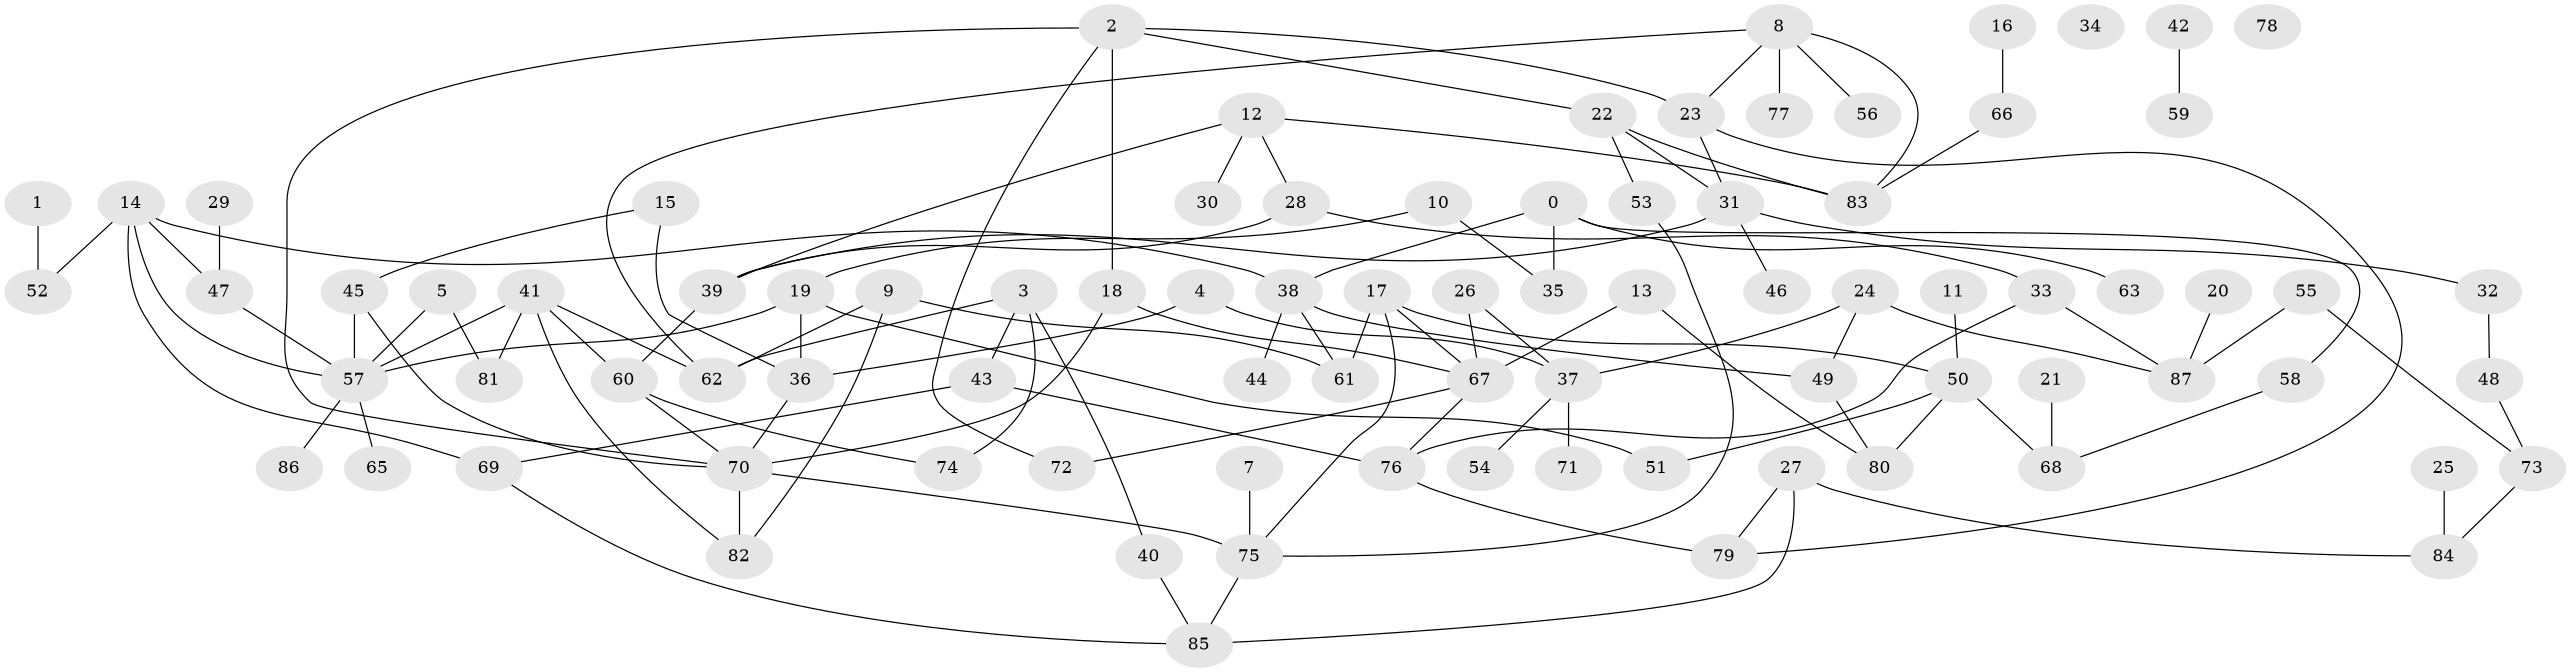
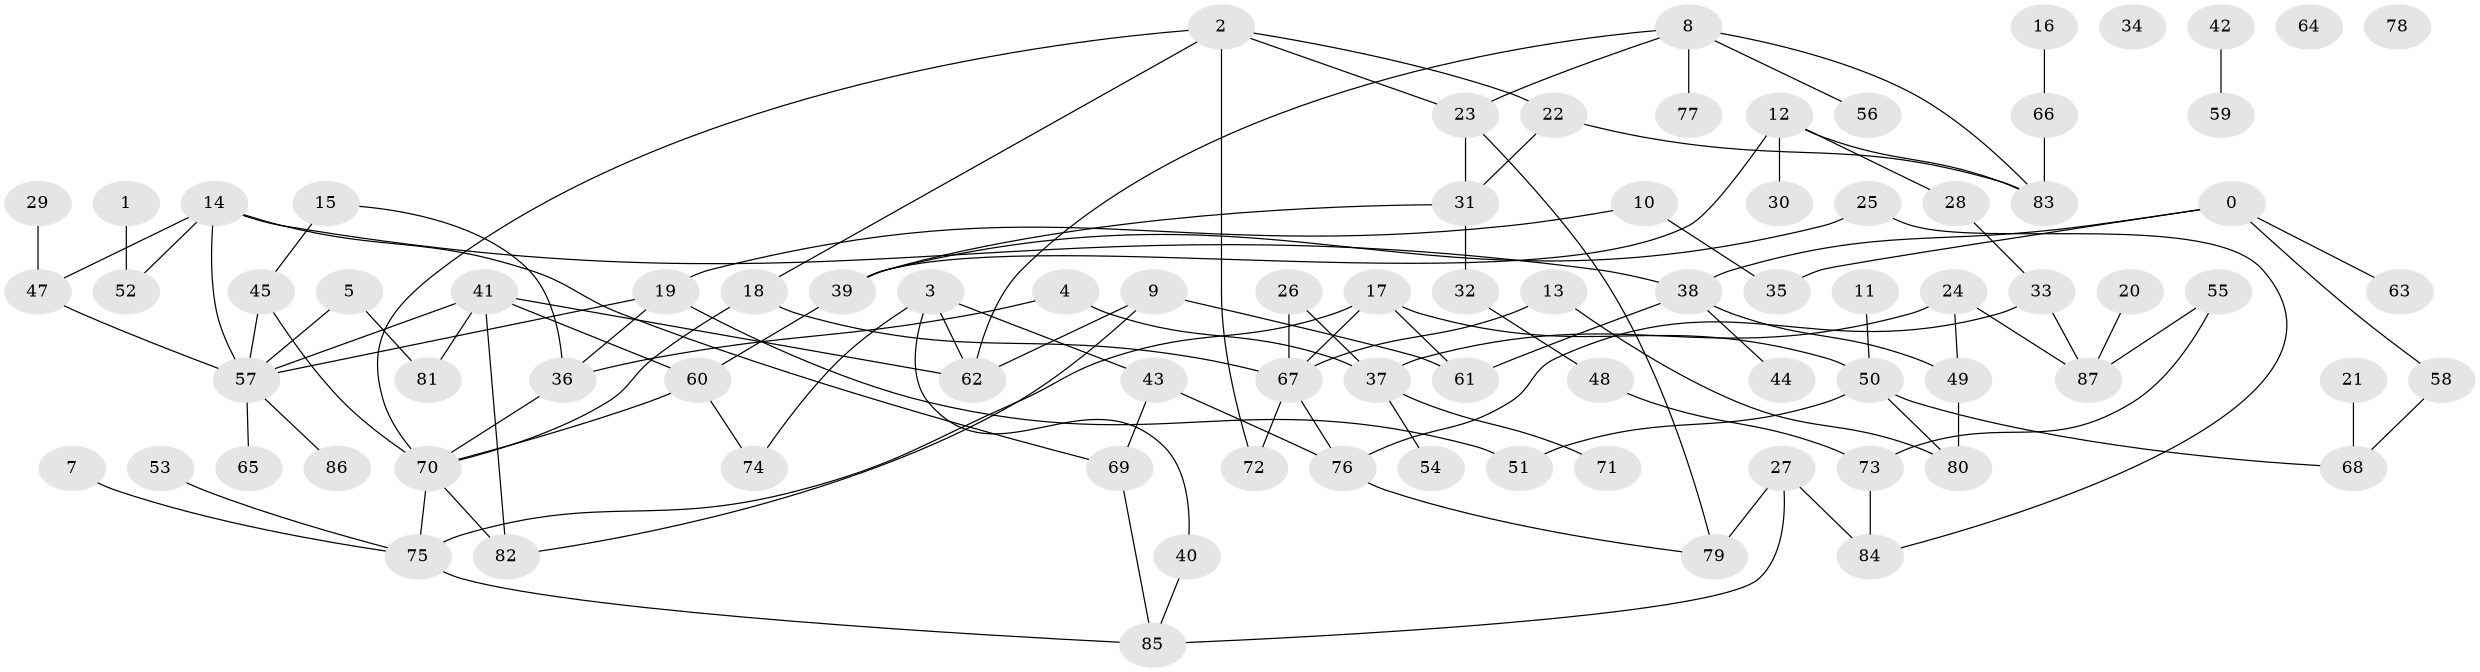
none -> (2309, 27)
(1625, 165) -> none
(1018, 248) -> (1601, 258)
(1777, 292) -> none
